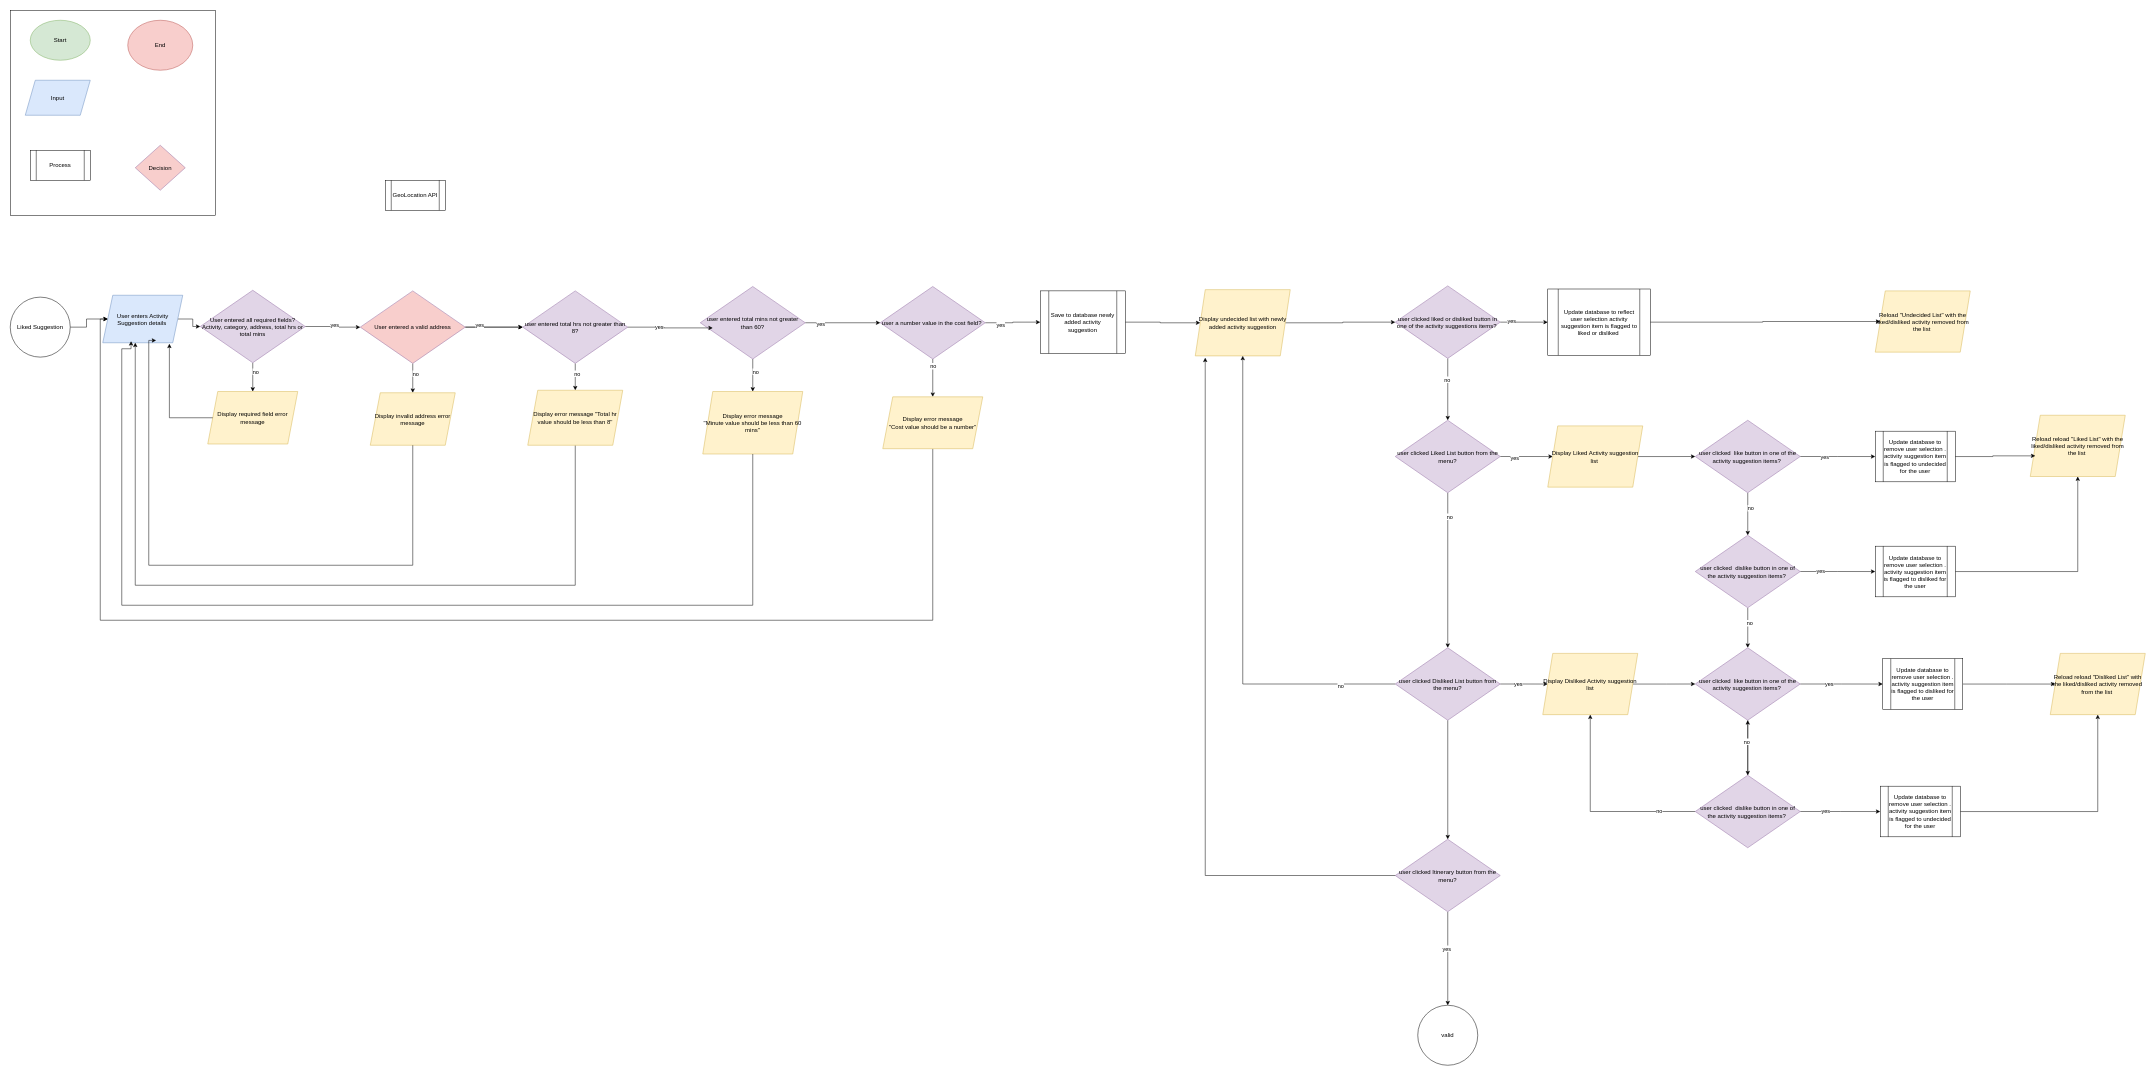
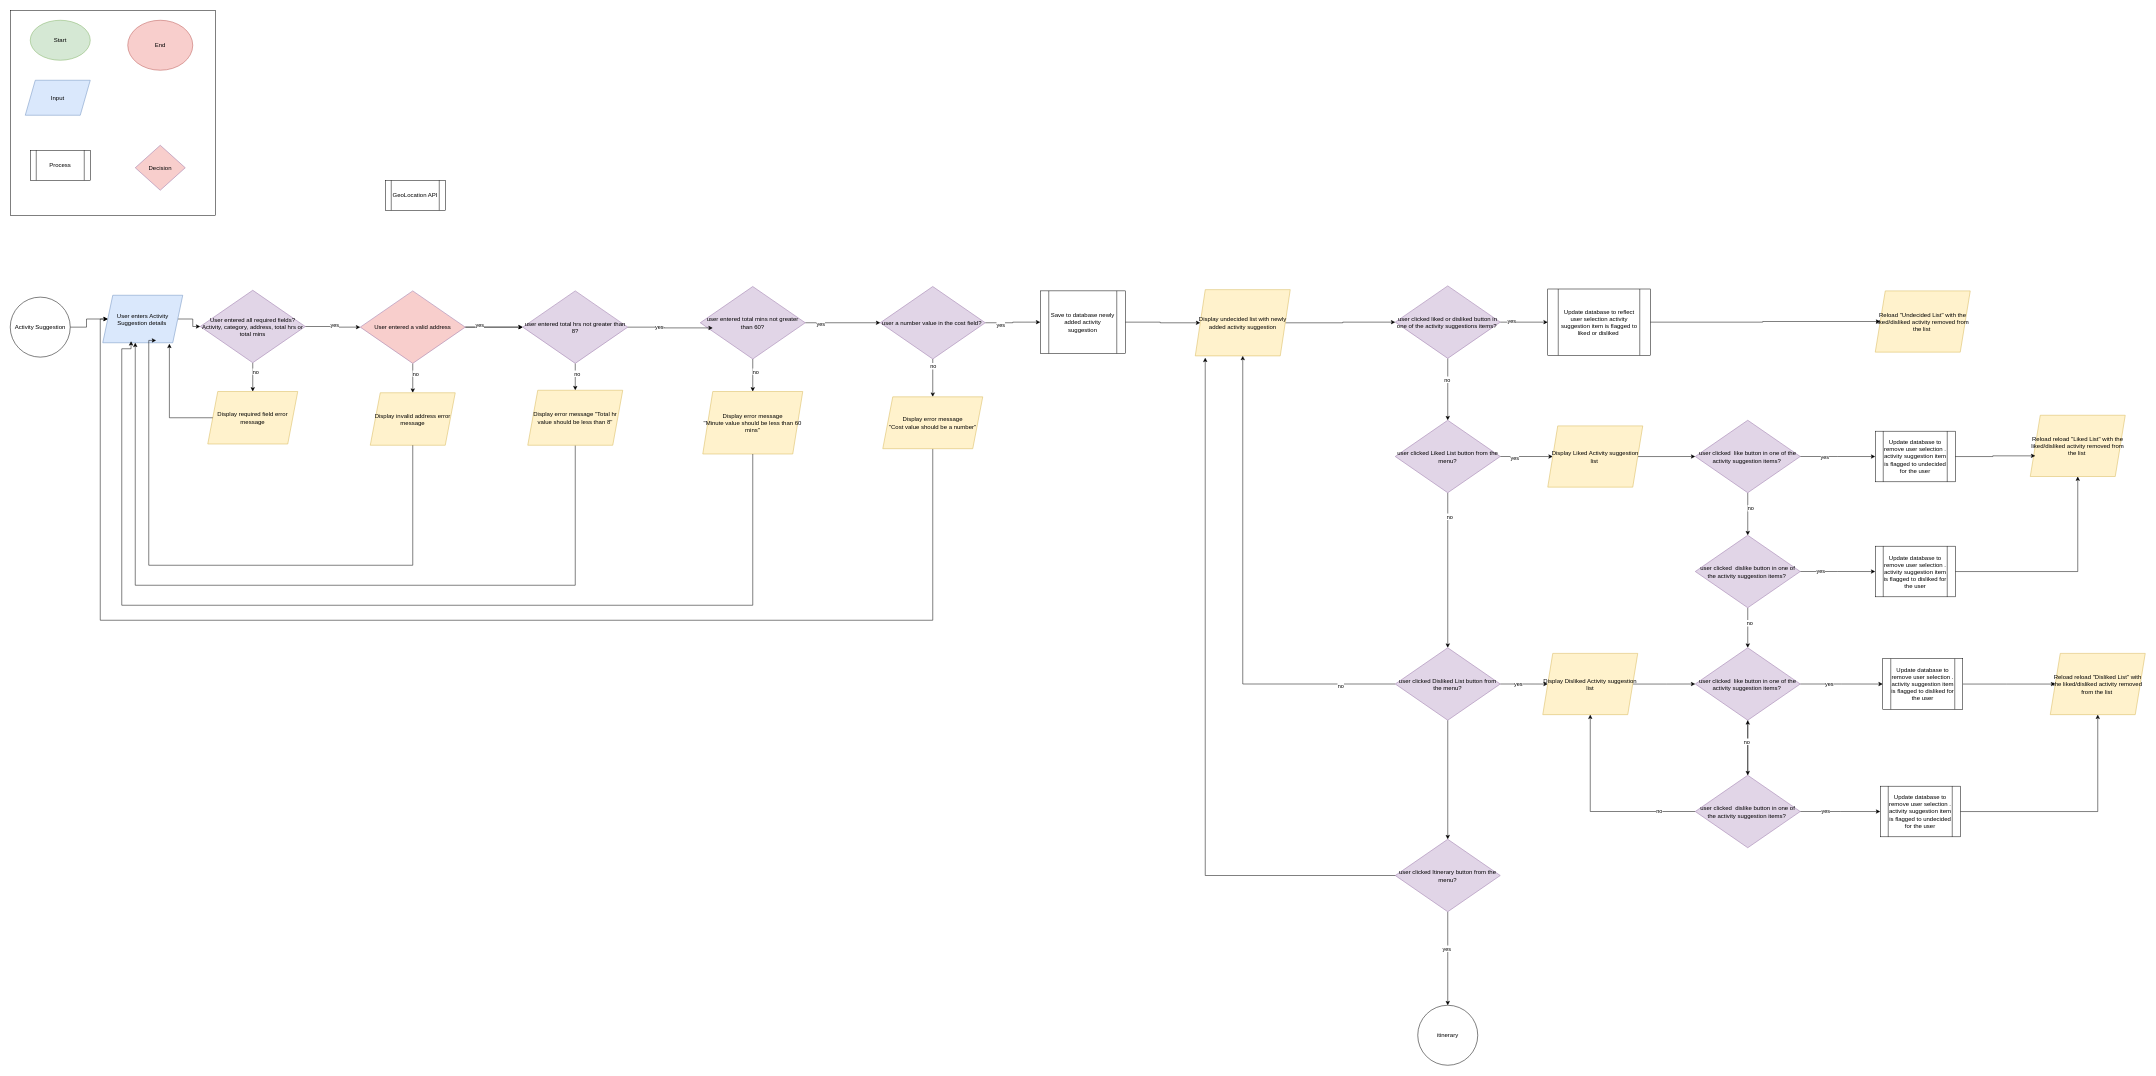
(40, 327) -> (40, 327)
(1448, 1035) -> (1448, 1035)
